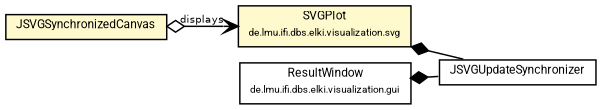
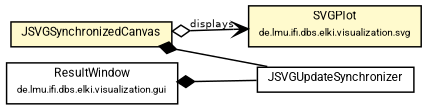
(446, 55) -> (222, 58)
